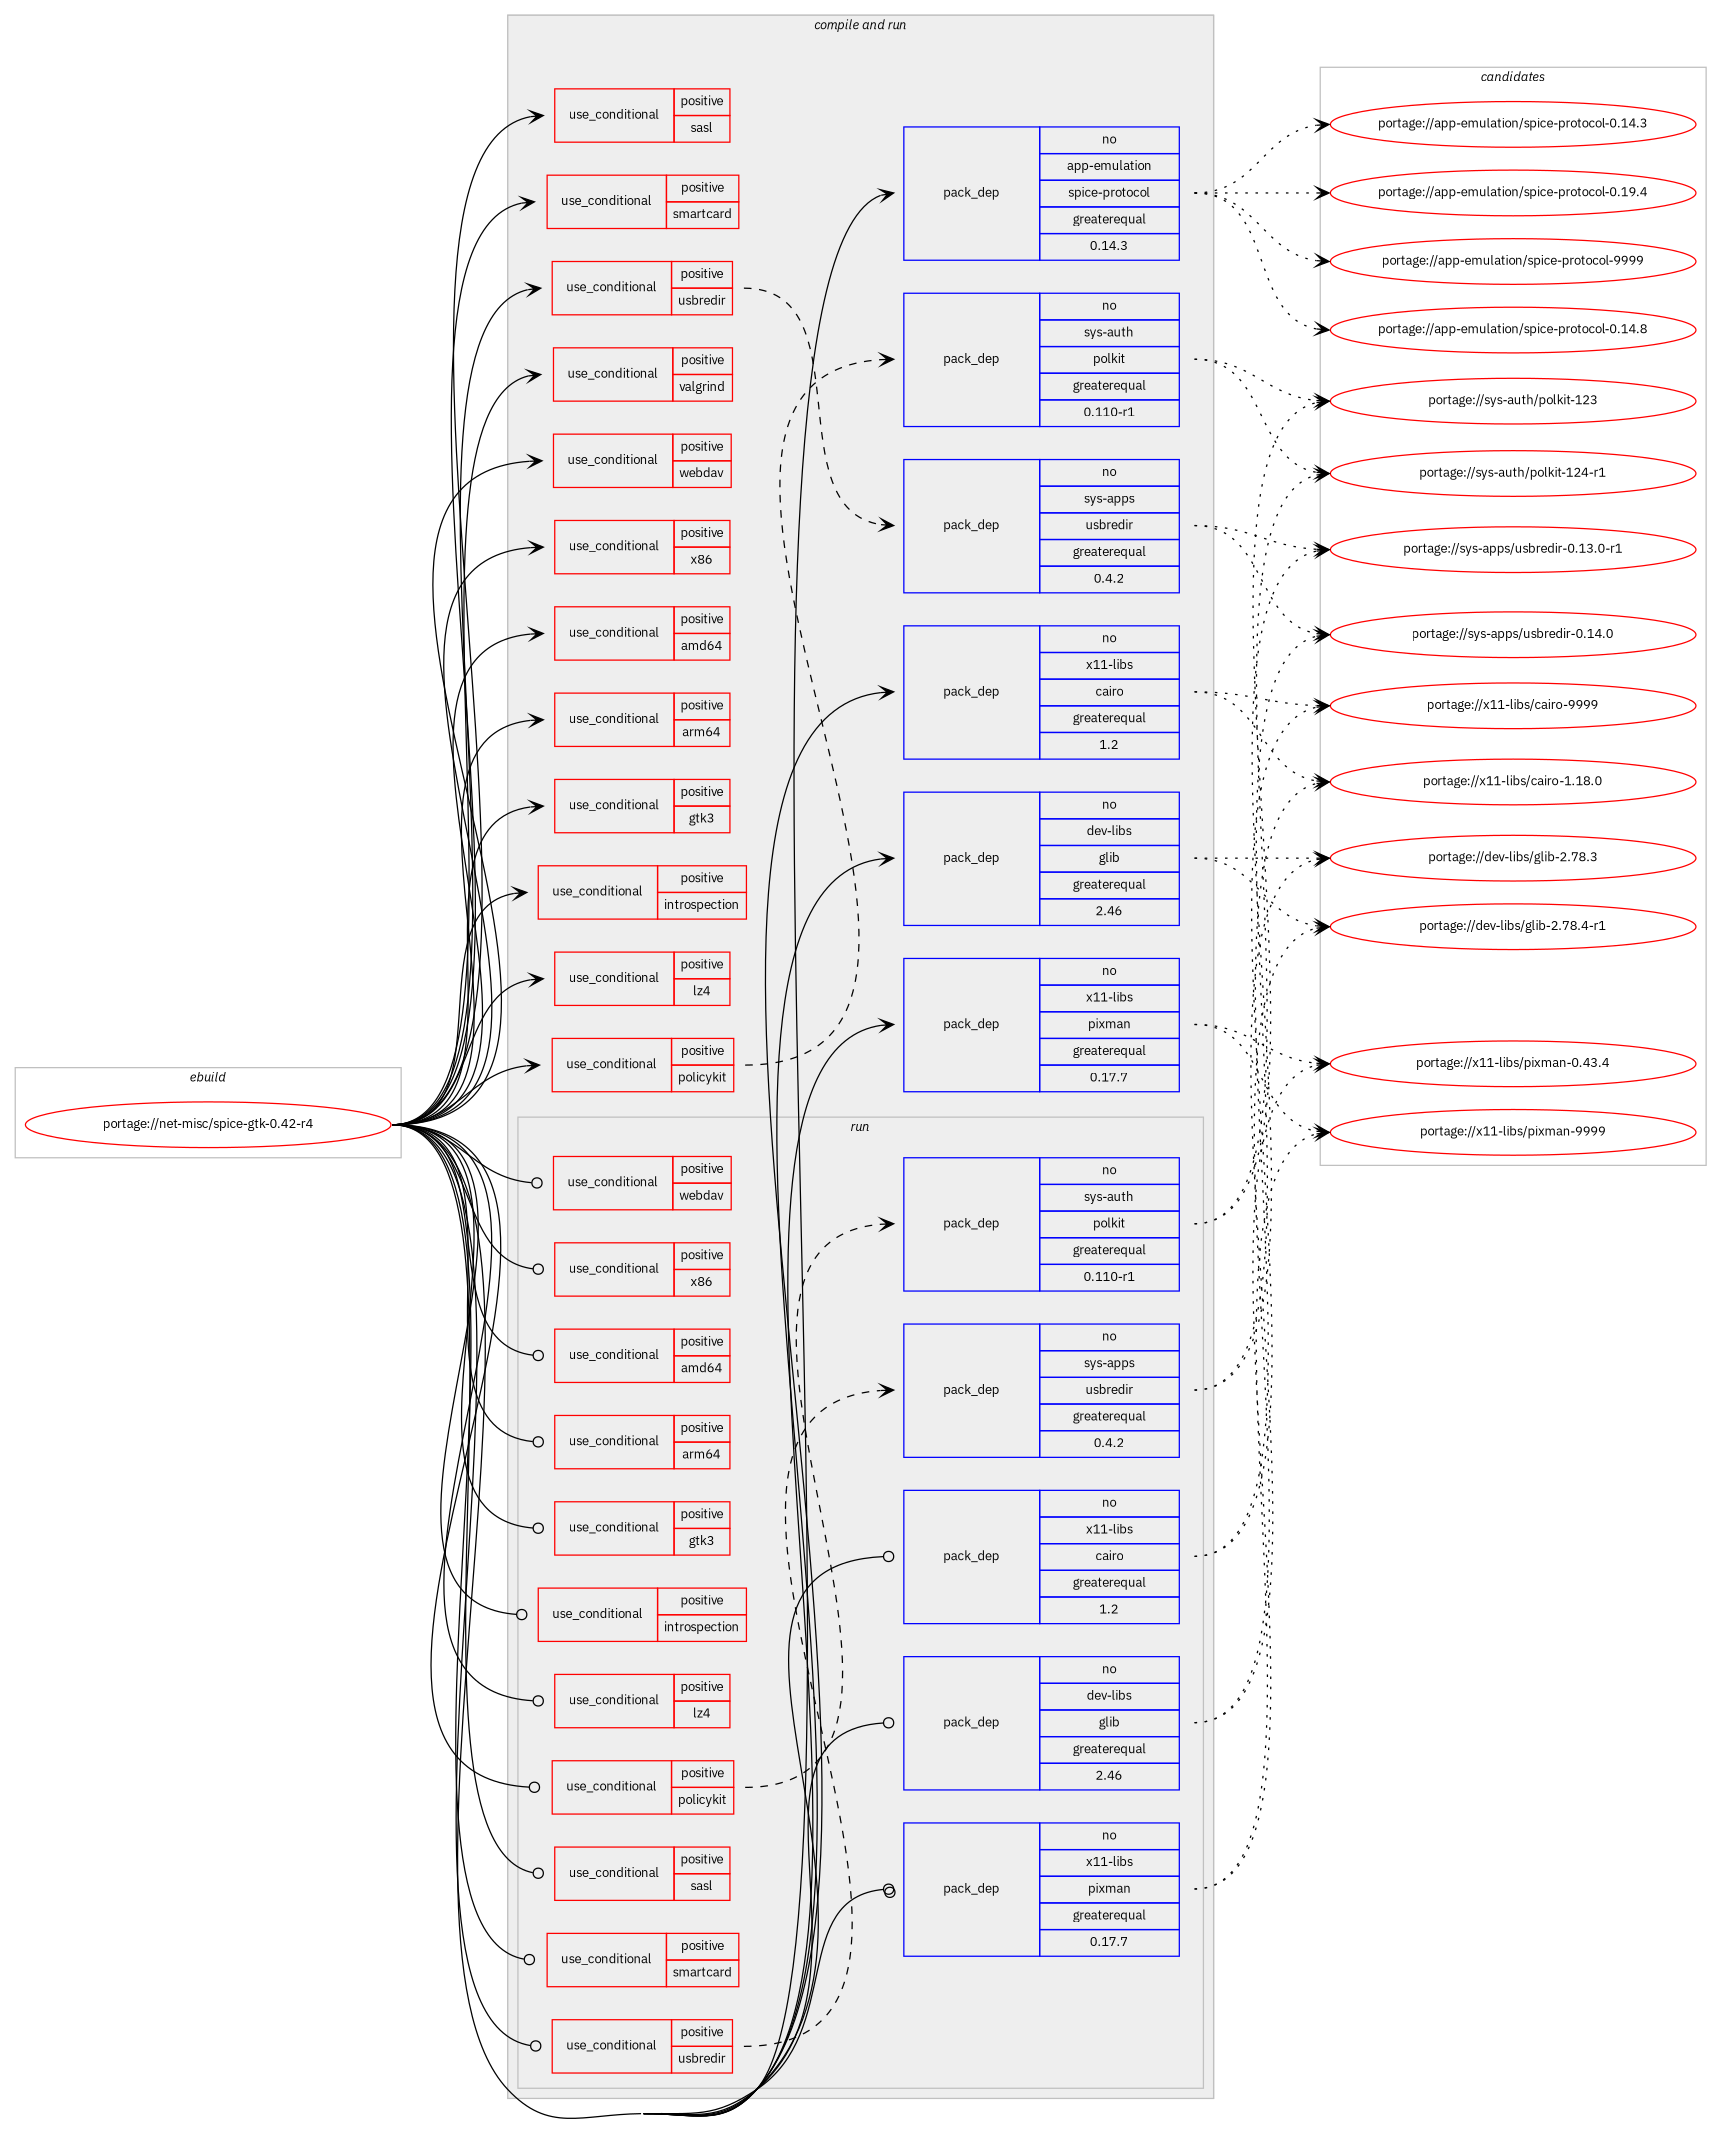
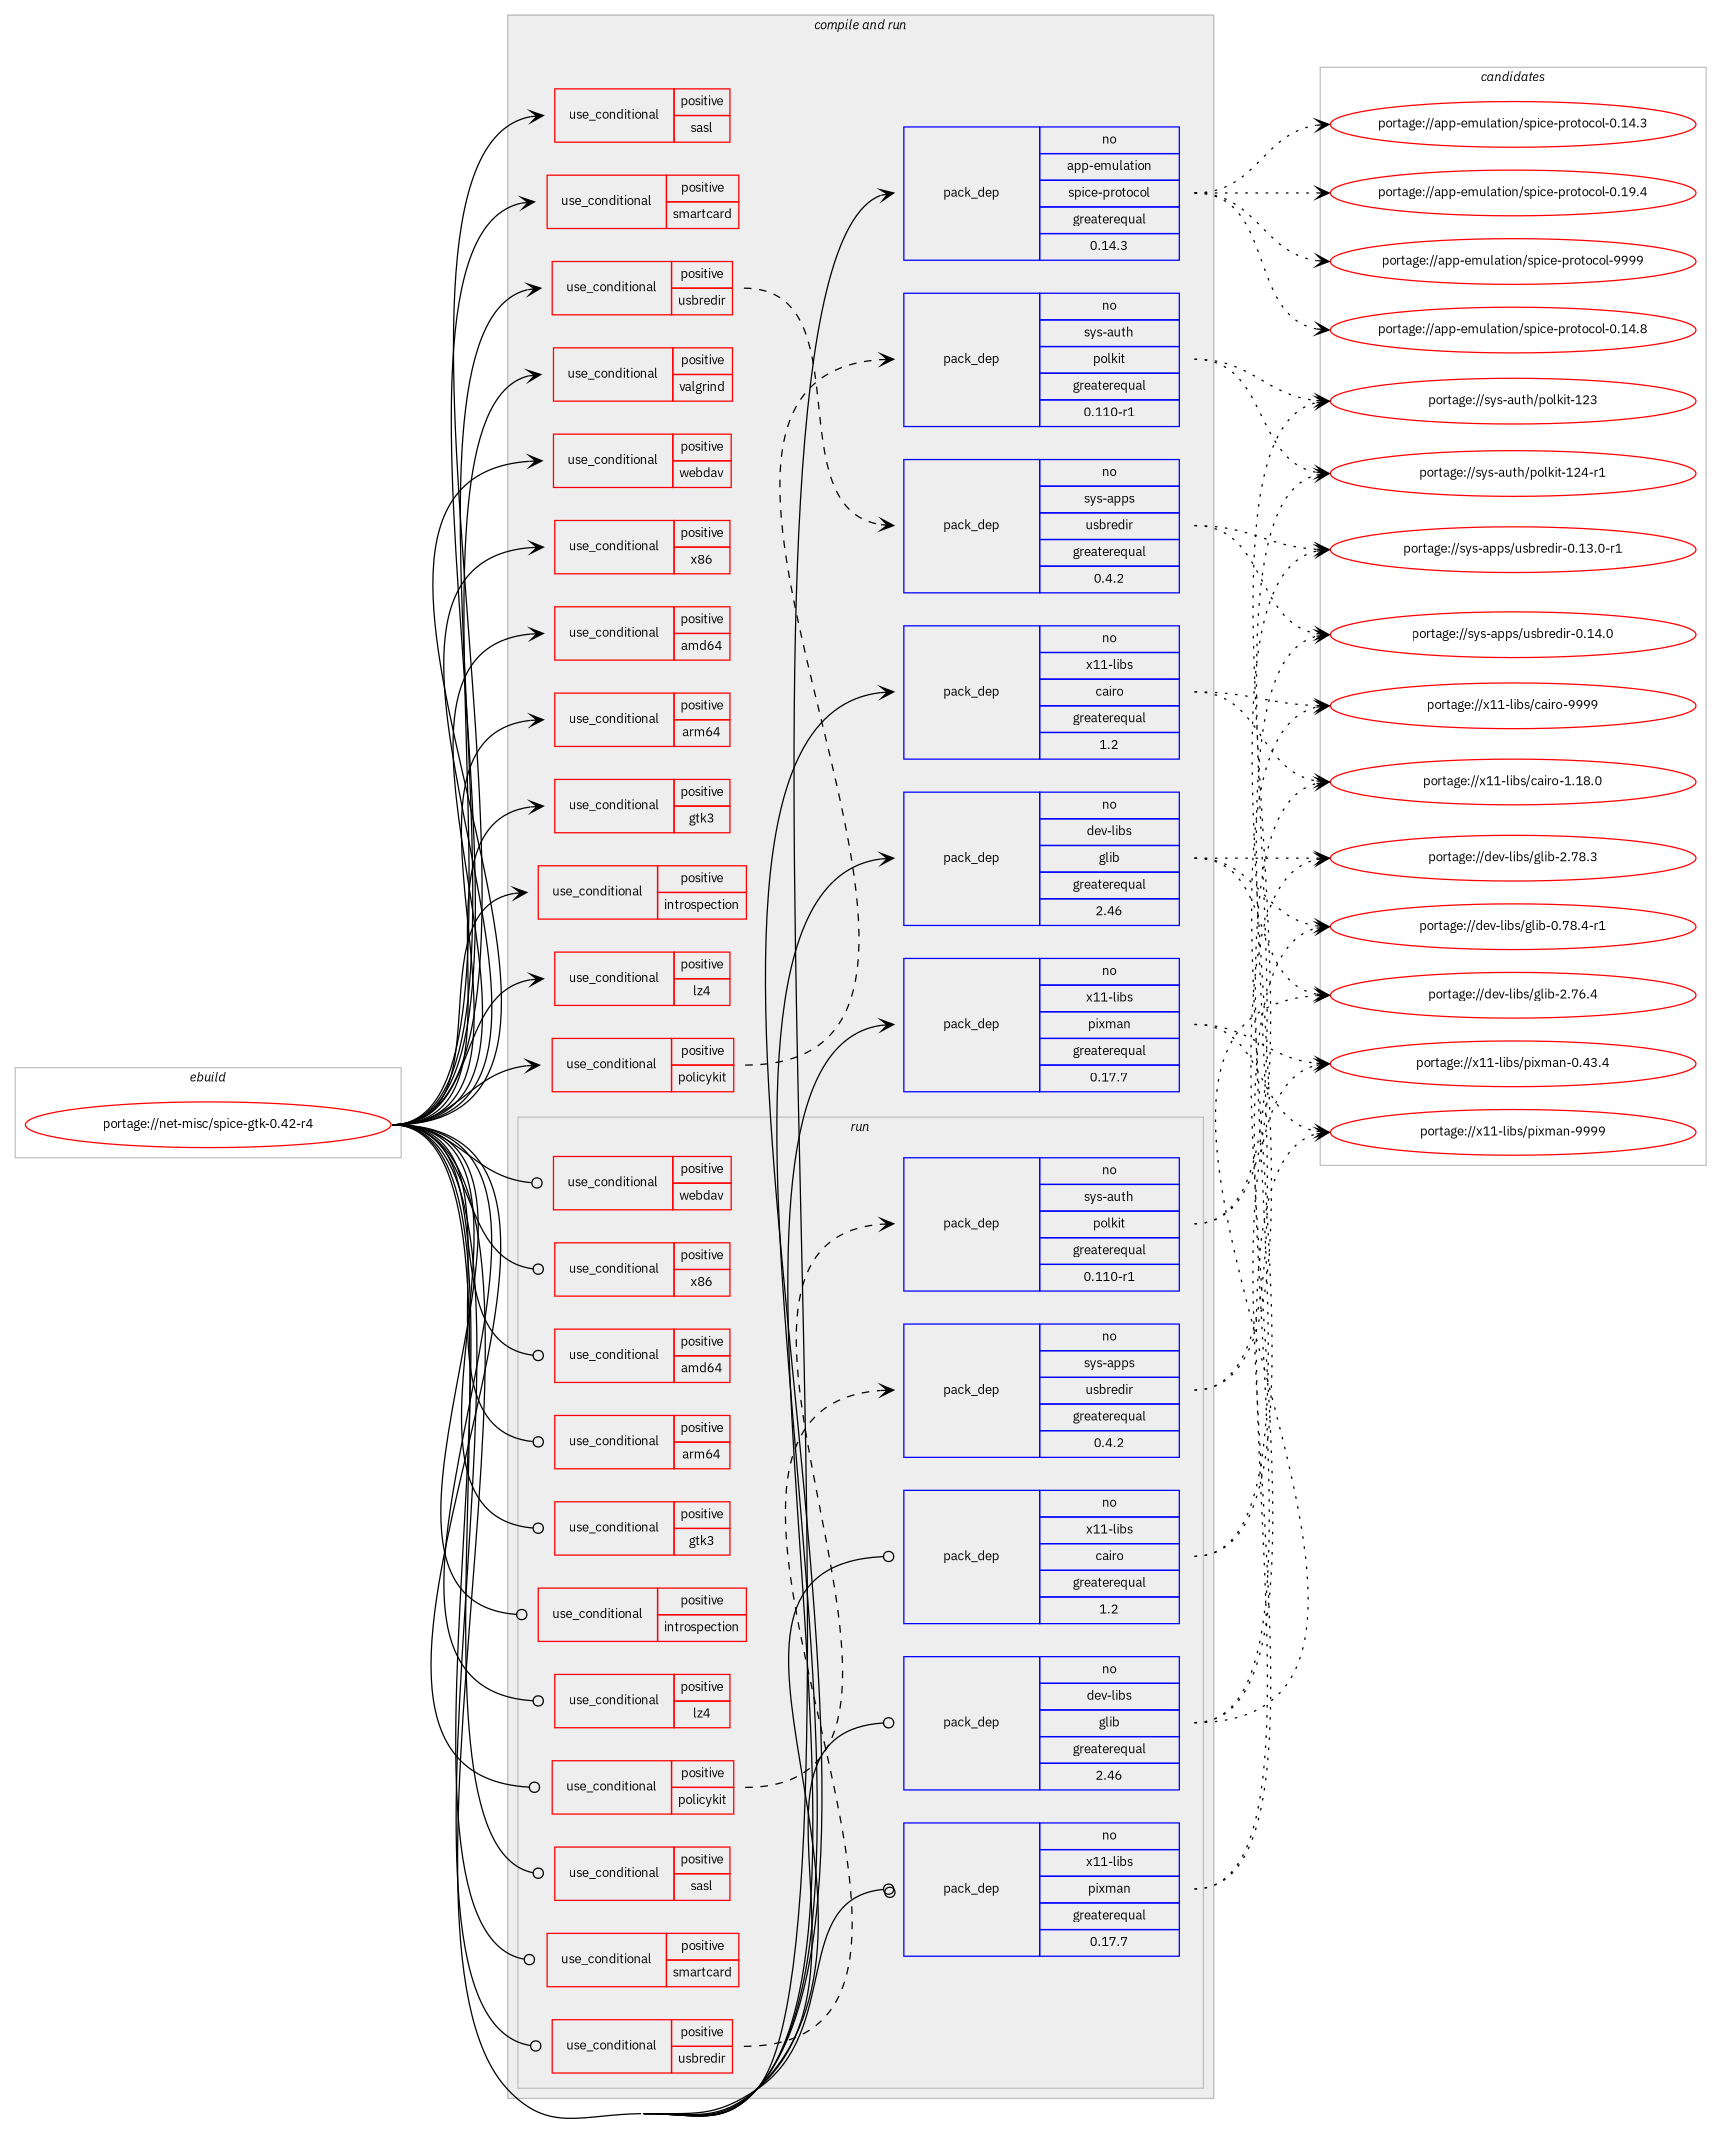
(1513, 927) -> (1513, 927)
none -> (1513, 995)
